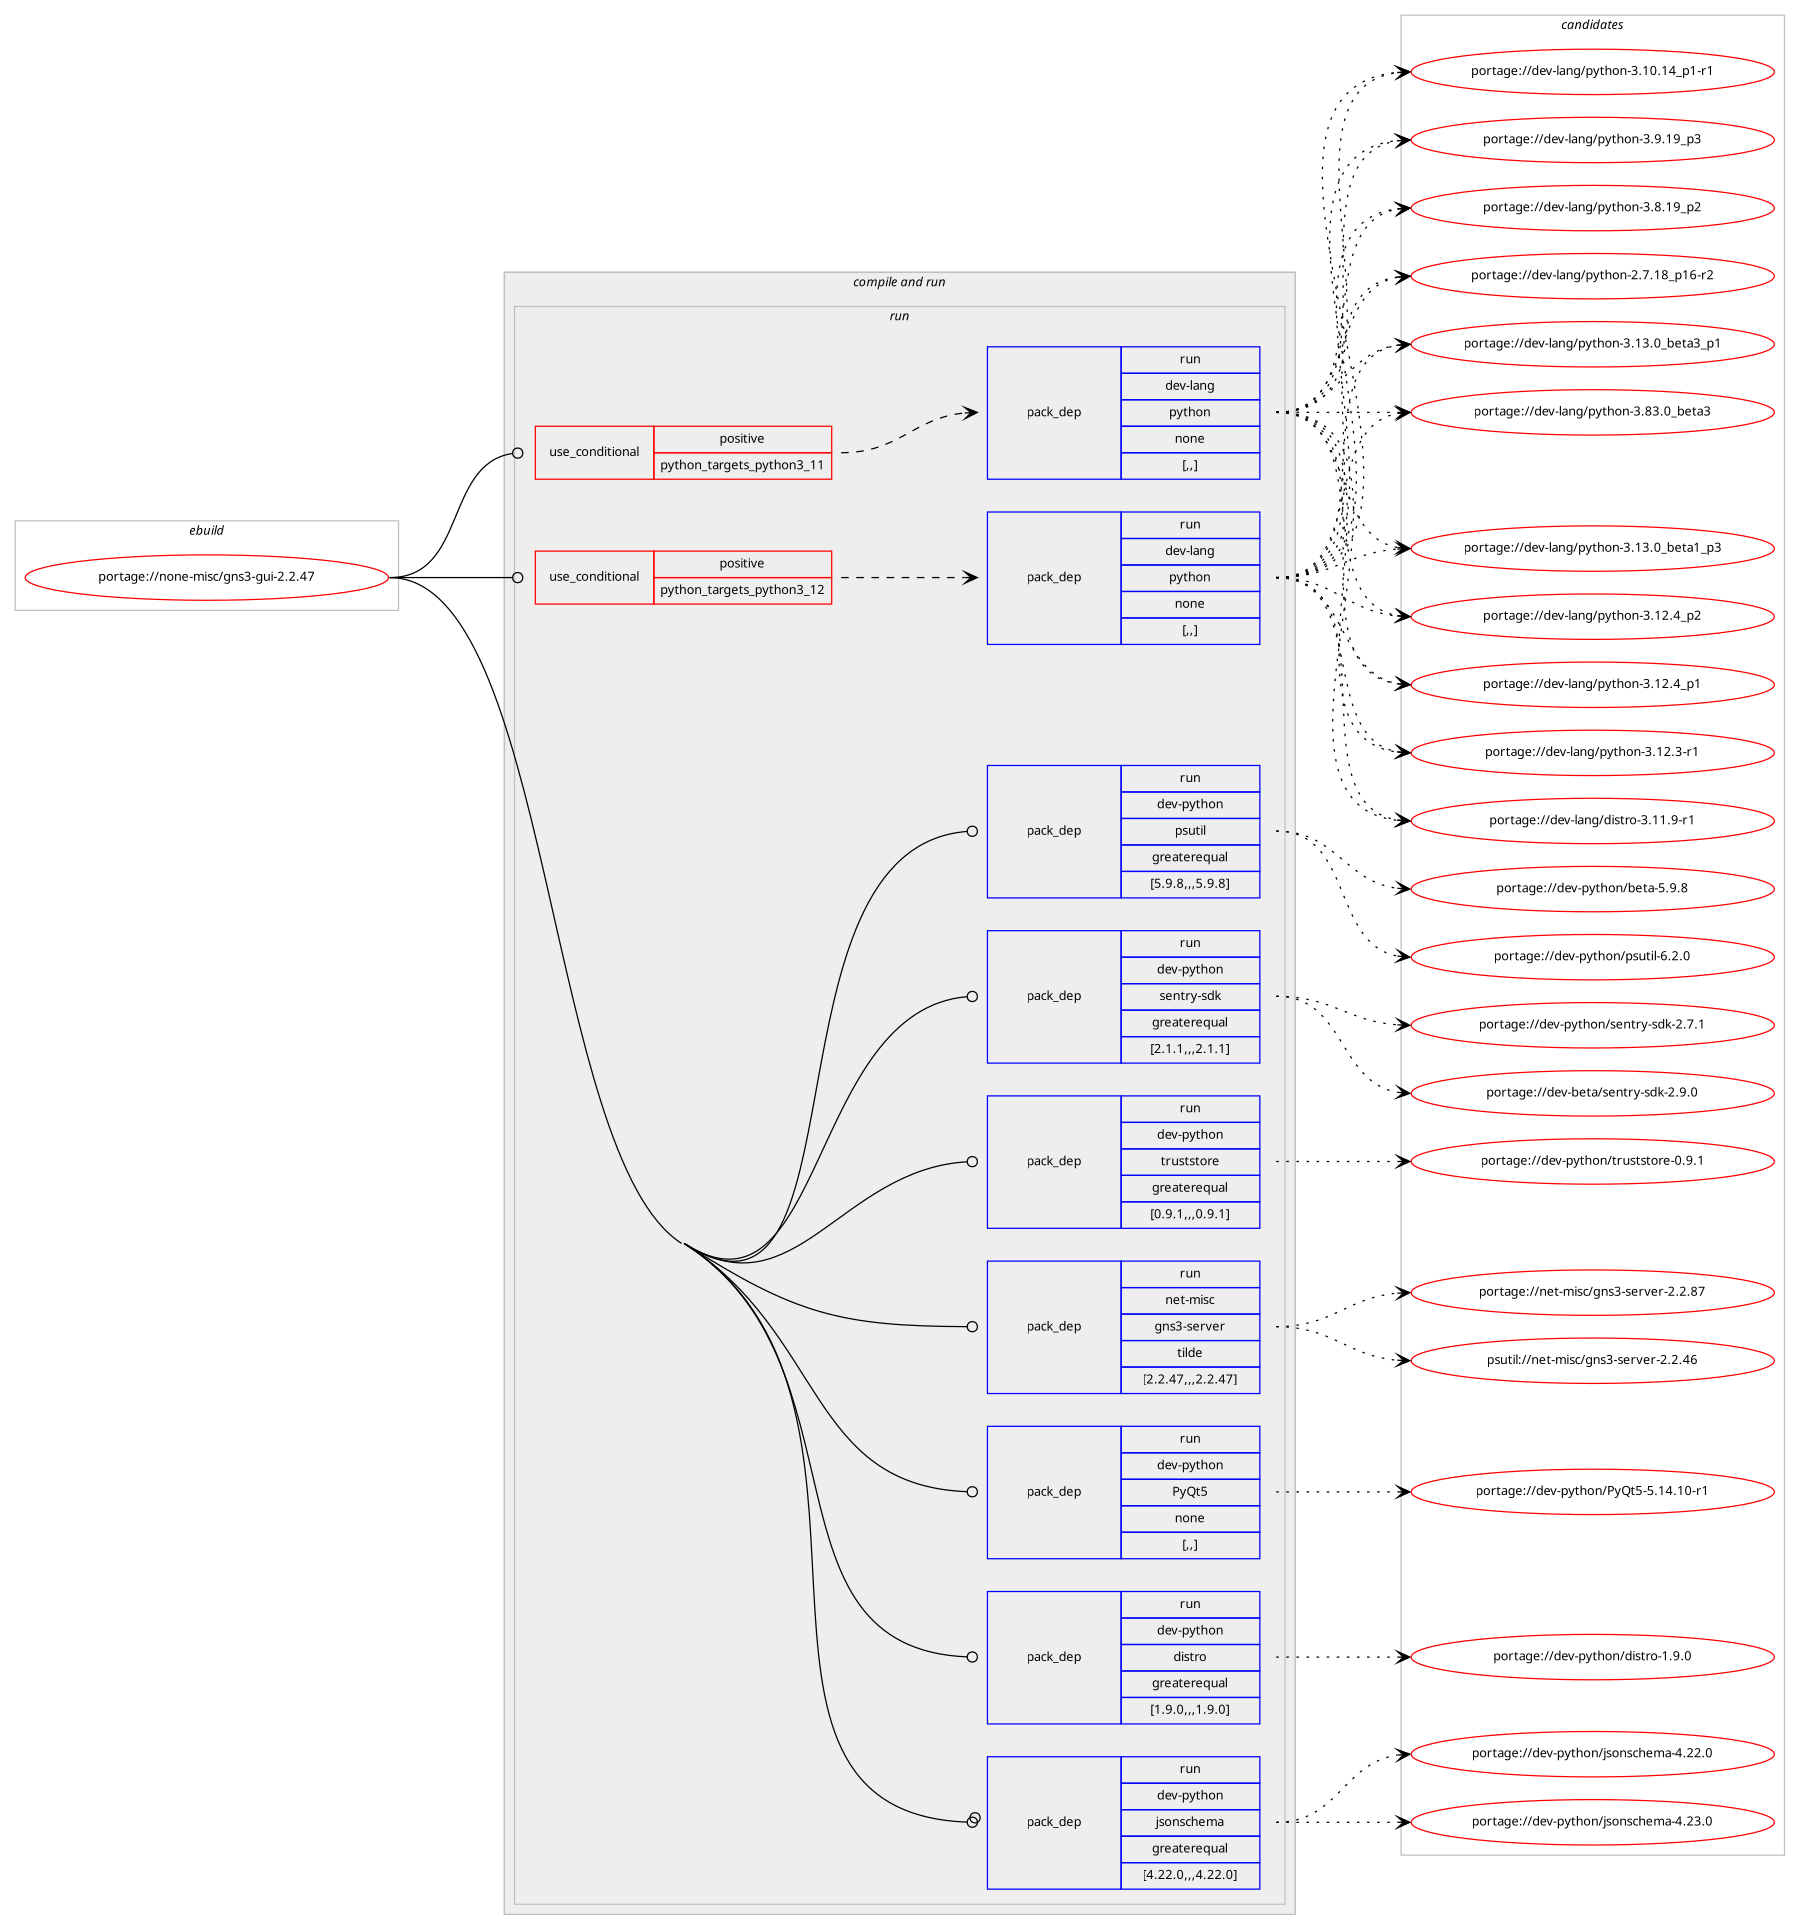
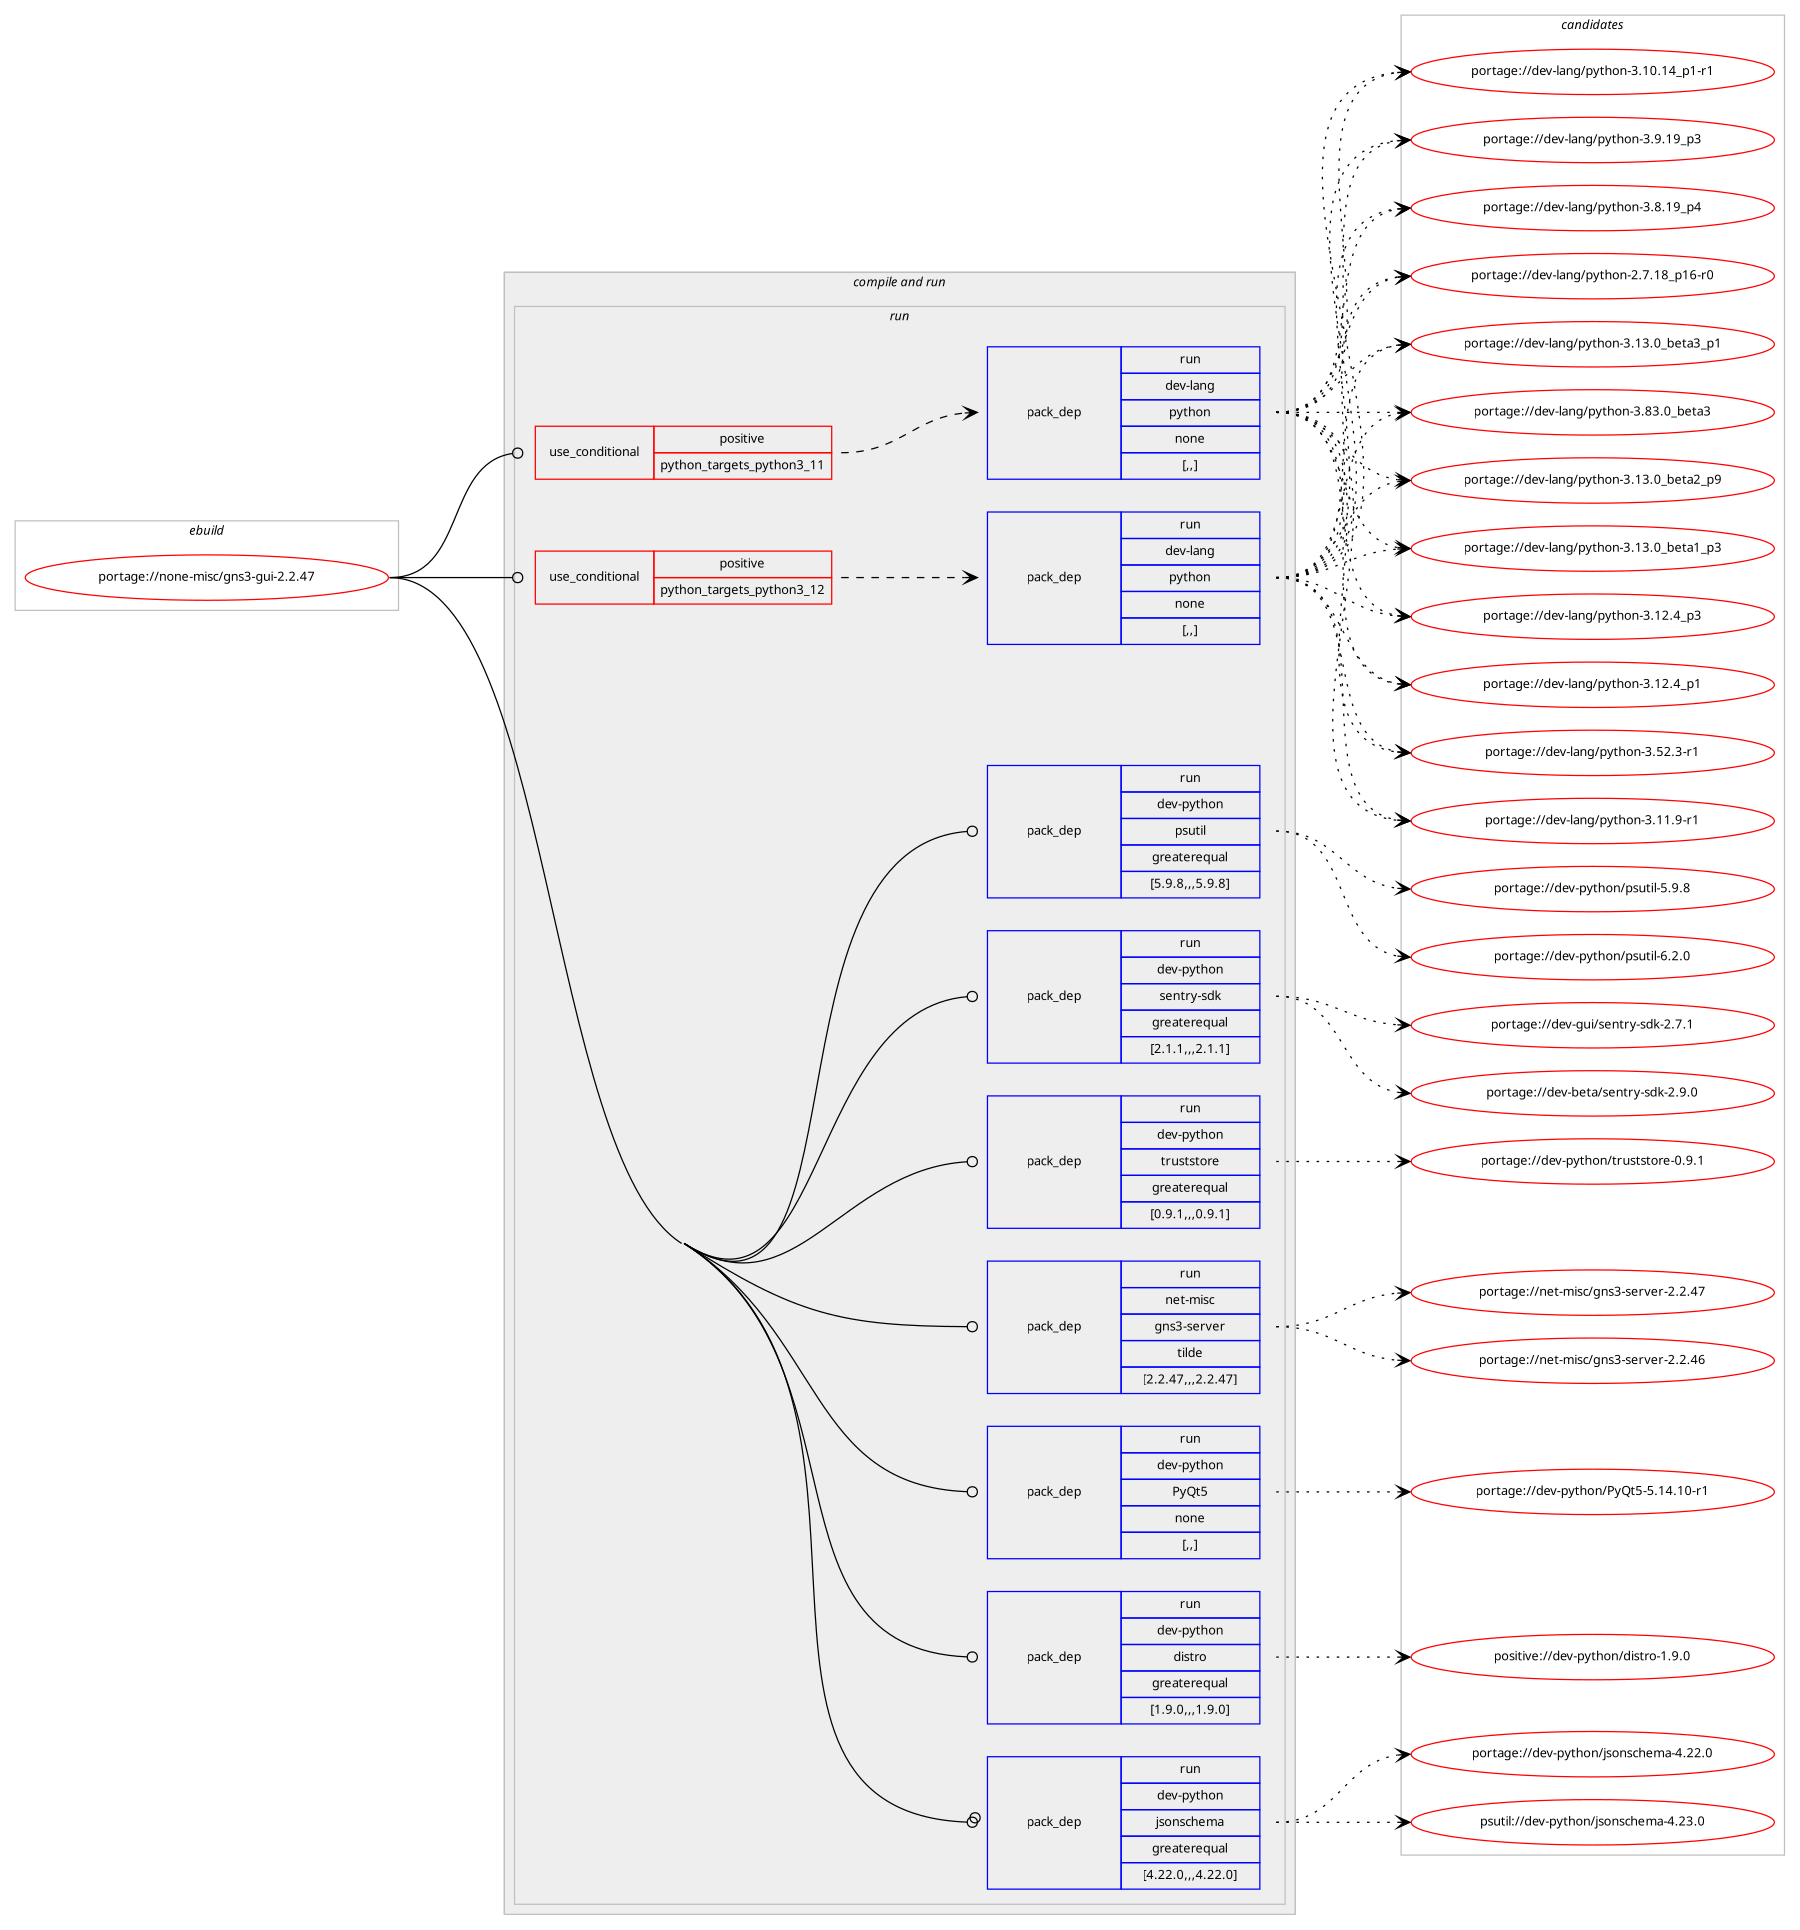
(1593, 208) -> (1593, 208)
(1593, 276) -> (1593, 276)
none -> (1593, 480)
(1593, 617) -> (1593, 617)
(1593, 753) -> (1593, 753)
(1593, 821) -> (1593, 821)
(1593, 889) -> (1593, 889)
(1593, 1025) -> (1593, 1025)
(1593, 1293) -> (1593, 1293)
(1593, 1361) -> (1593, 1361)
(1593, 1657) -> (1593, 1657)
(1593, 1822) -> (1593, 1822)
